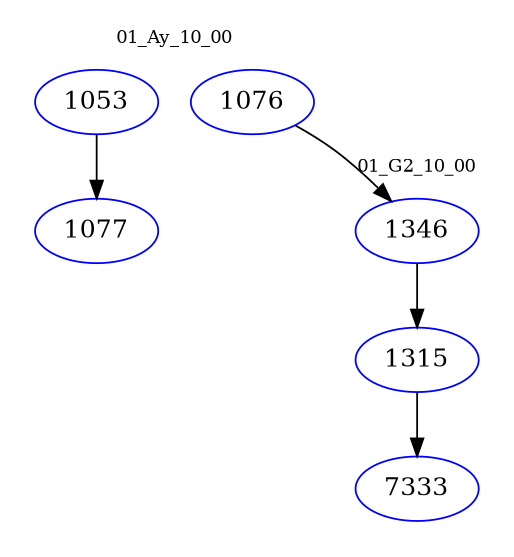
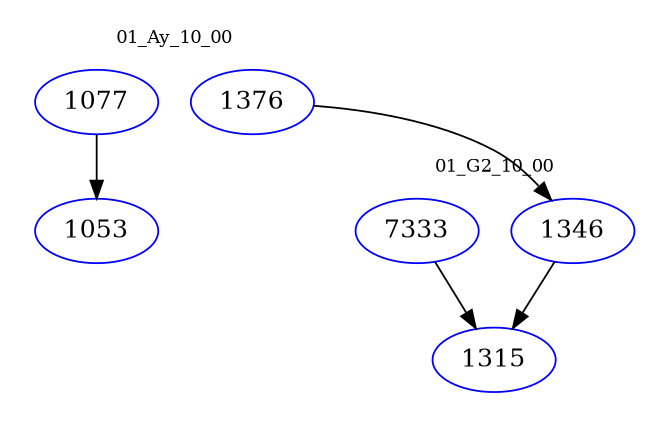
(252, 102) -> (252, 102)
(97, 158) -> (97, 158)
(417, 416) -> (451, 287)
